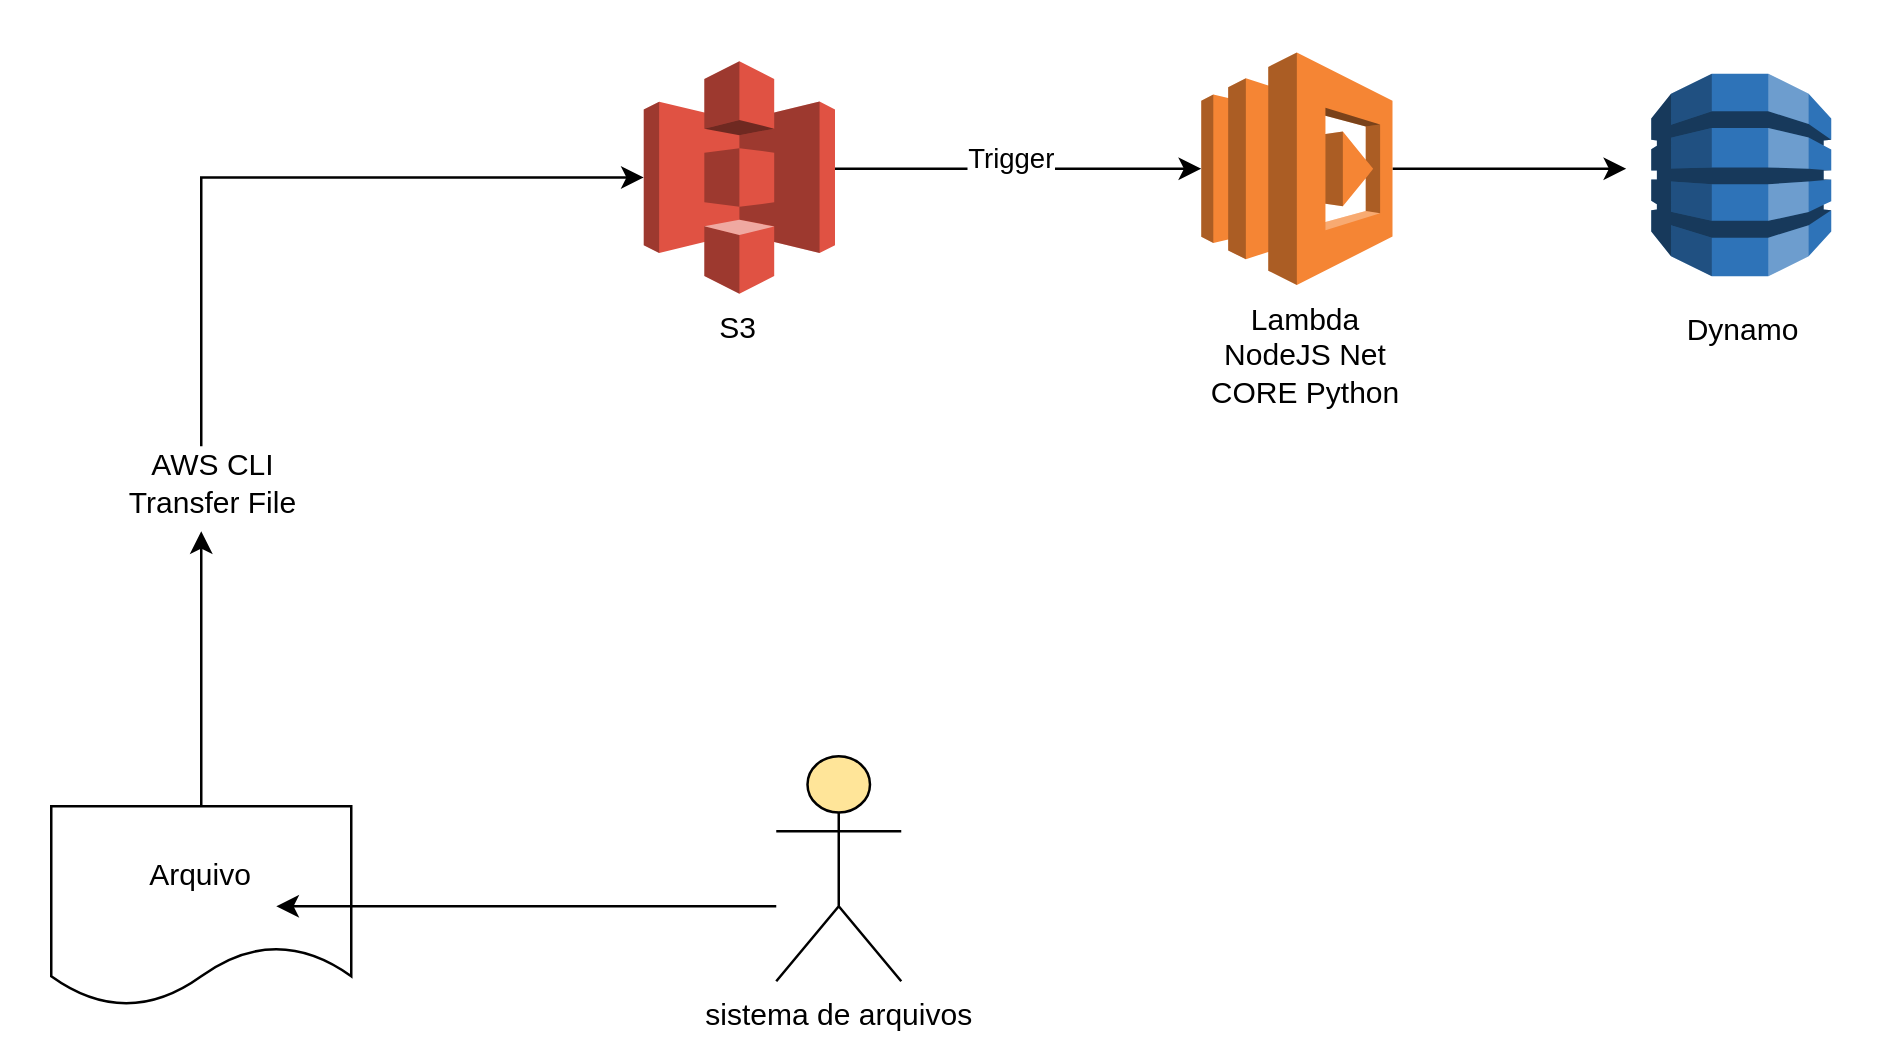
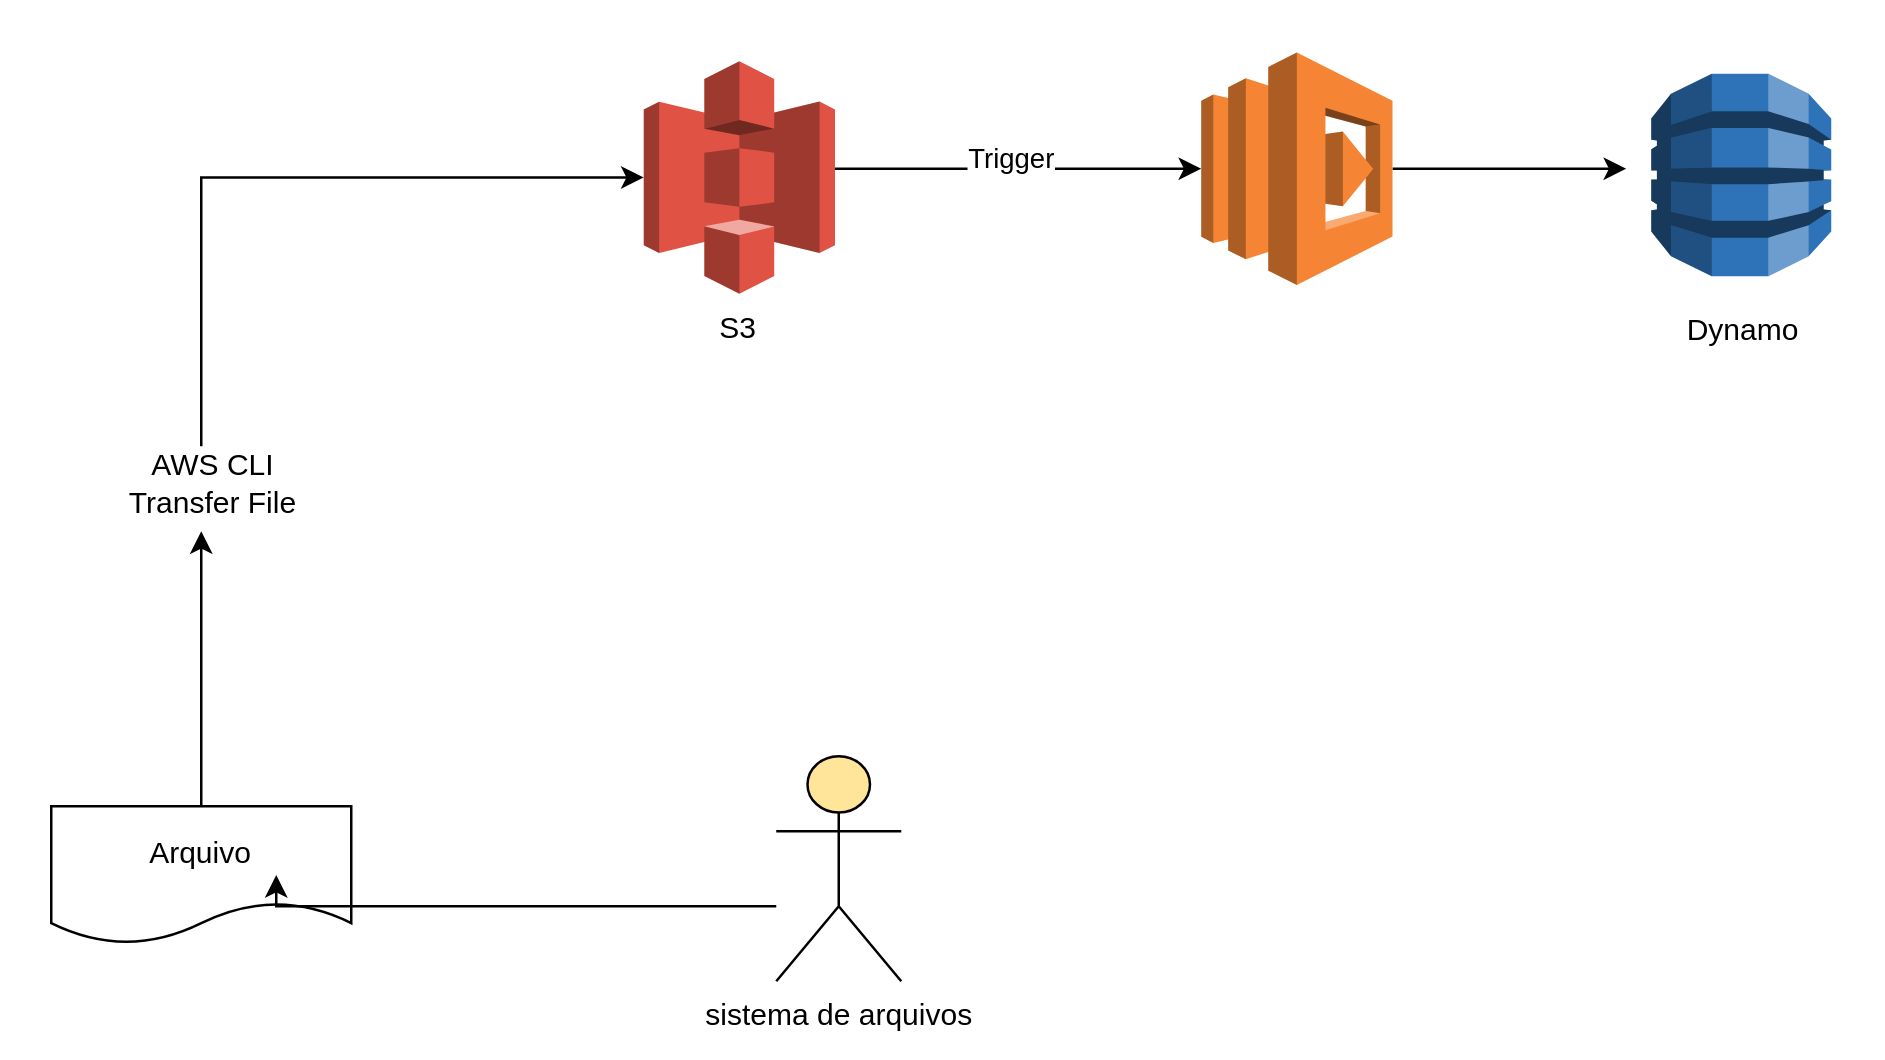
(1306, 356) -> none
(201, 906) -> (201, 875)
